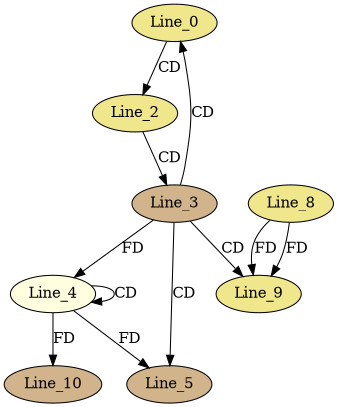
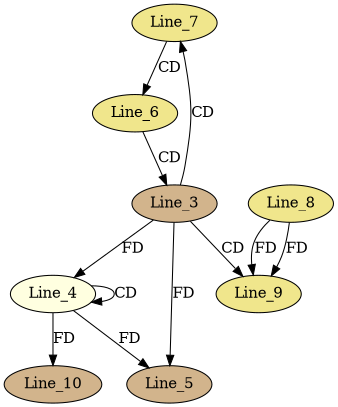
(175, 23) -> (175, 23)
(135, 113) -> (135, 113)
(184, 294) -> (184, 294)
